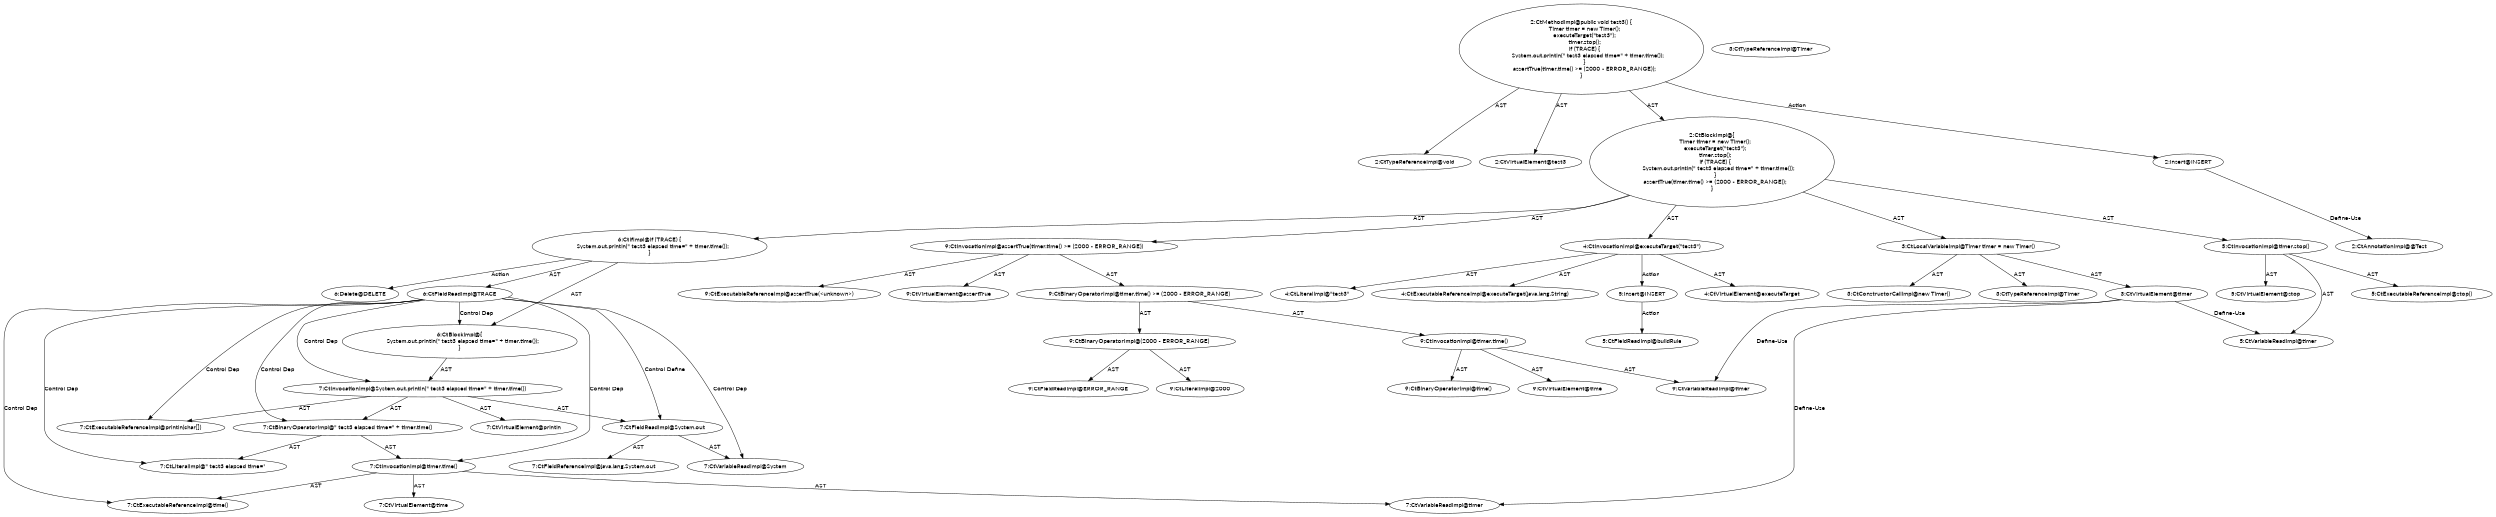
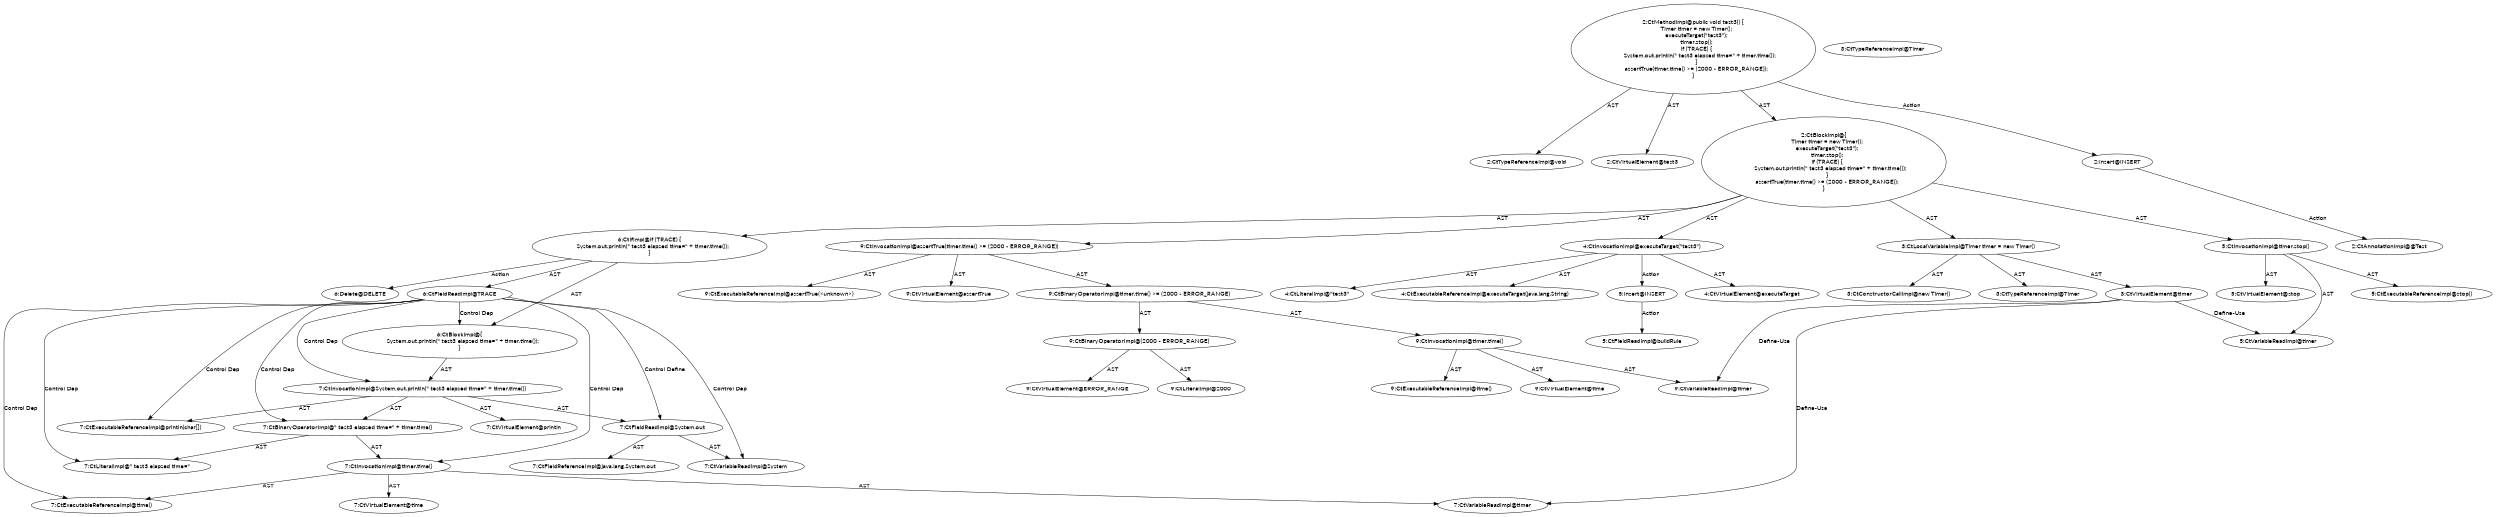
(2346, 218) -> (2318, 218)
(1078, 389) -> (1078, 389)
(1449, 389) -> (1441, 389)
